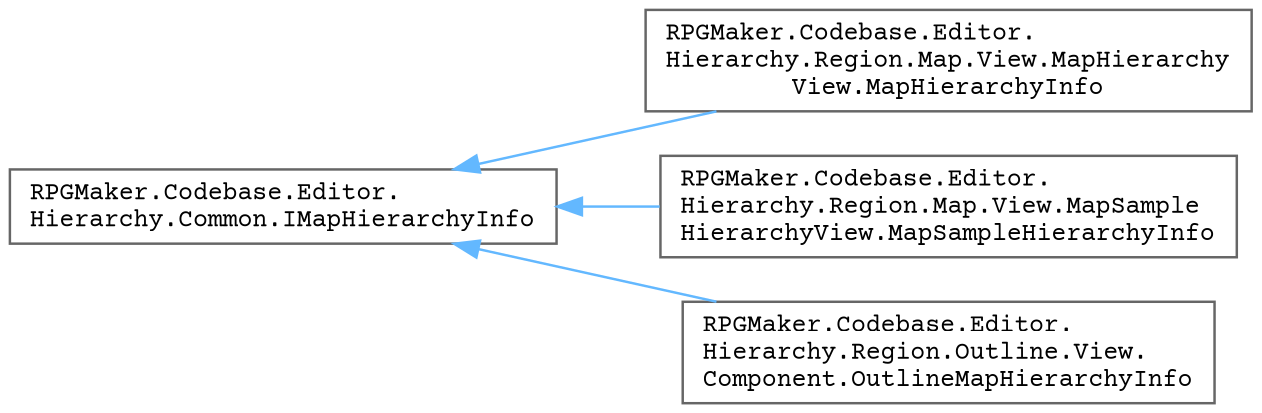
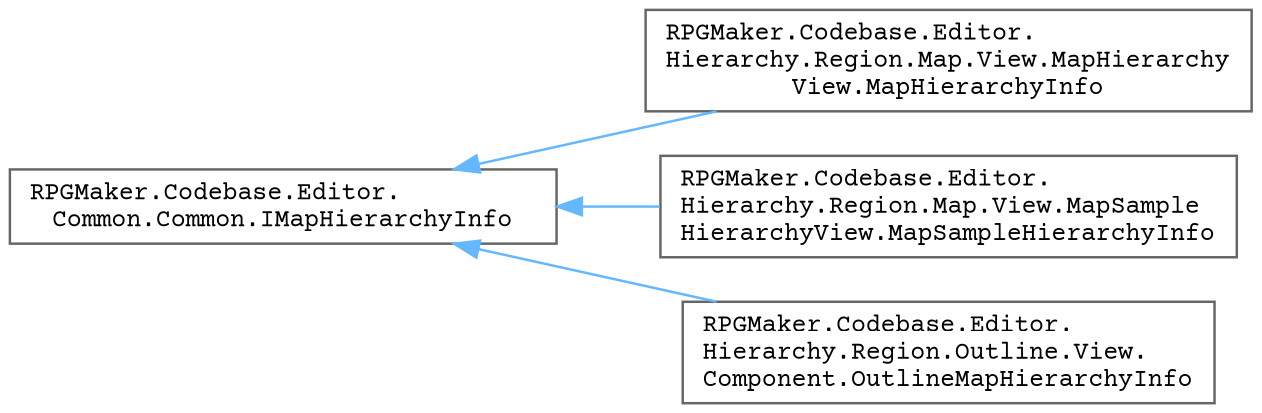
(283, 207) -> (283, 207)
